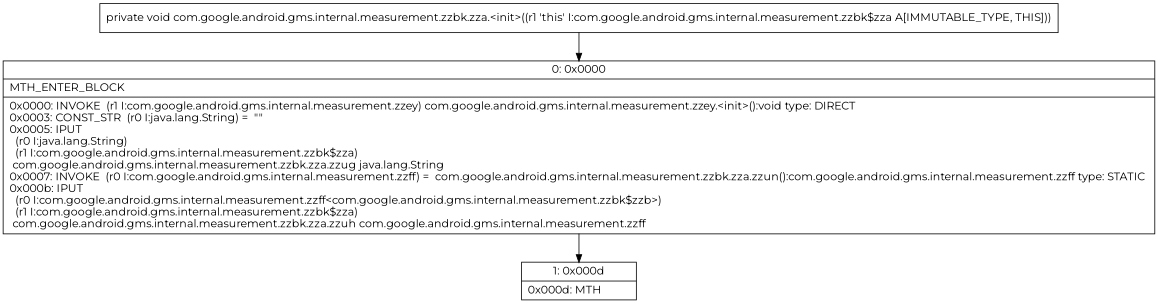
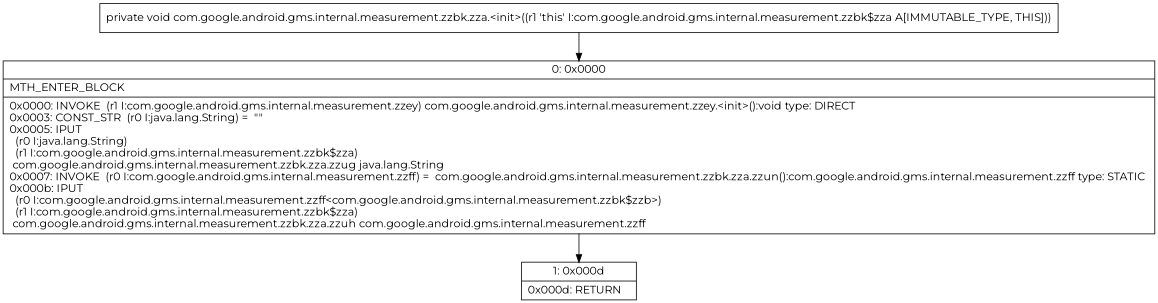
(569, 290) -> (579, 290)
